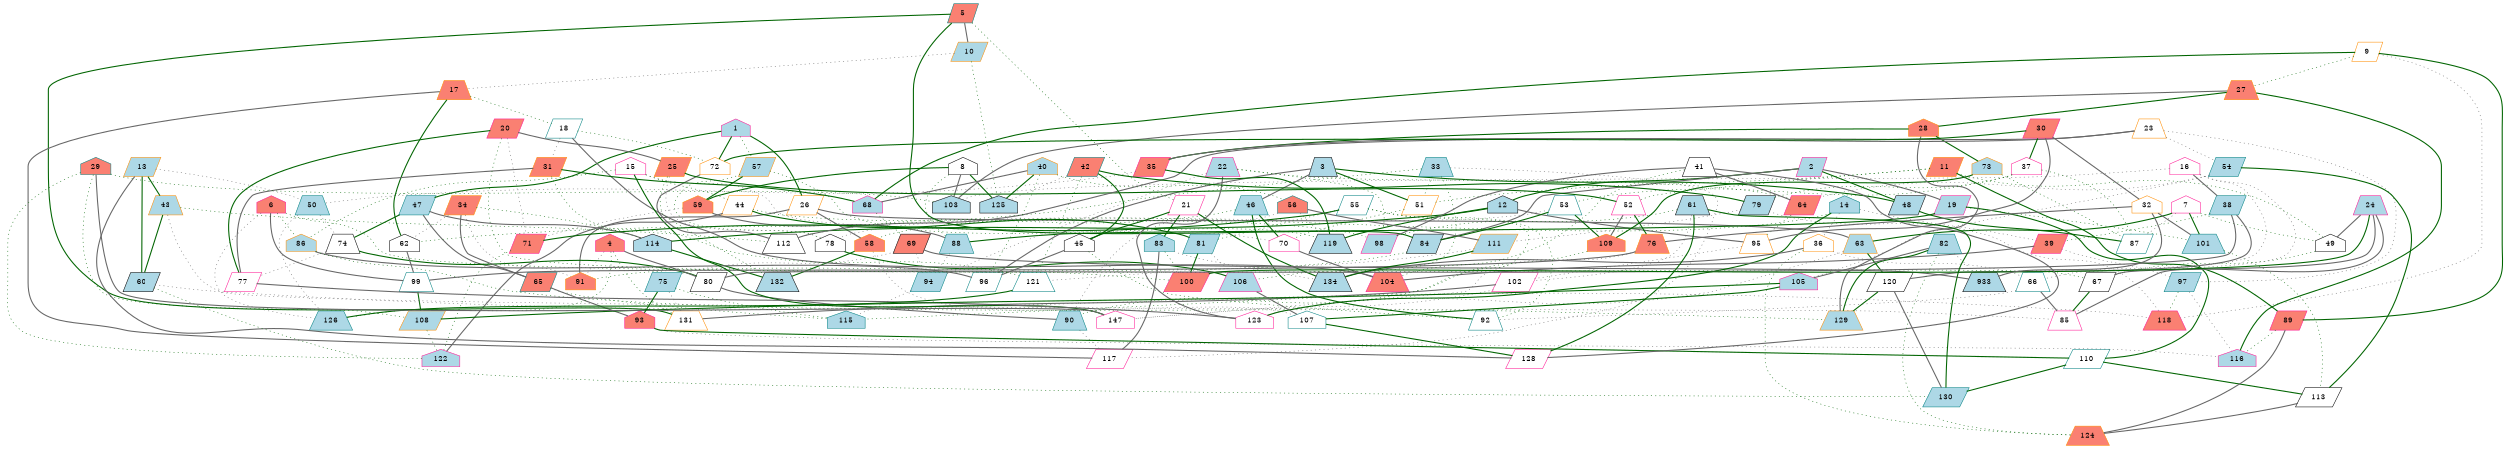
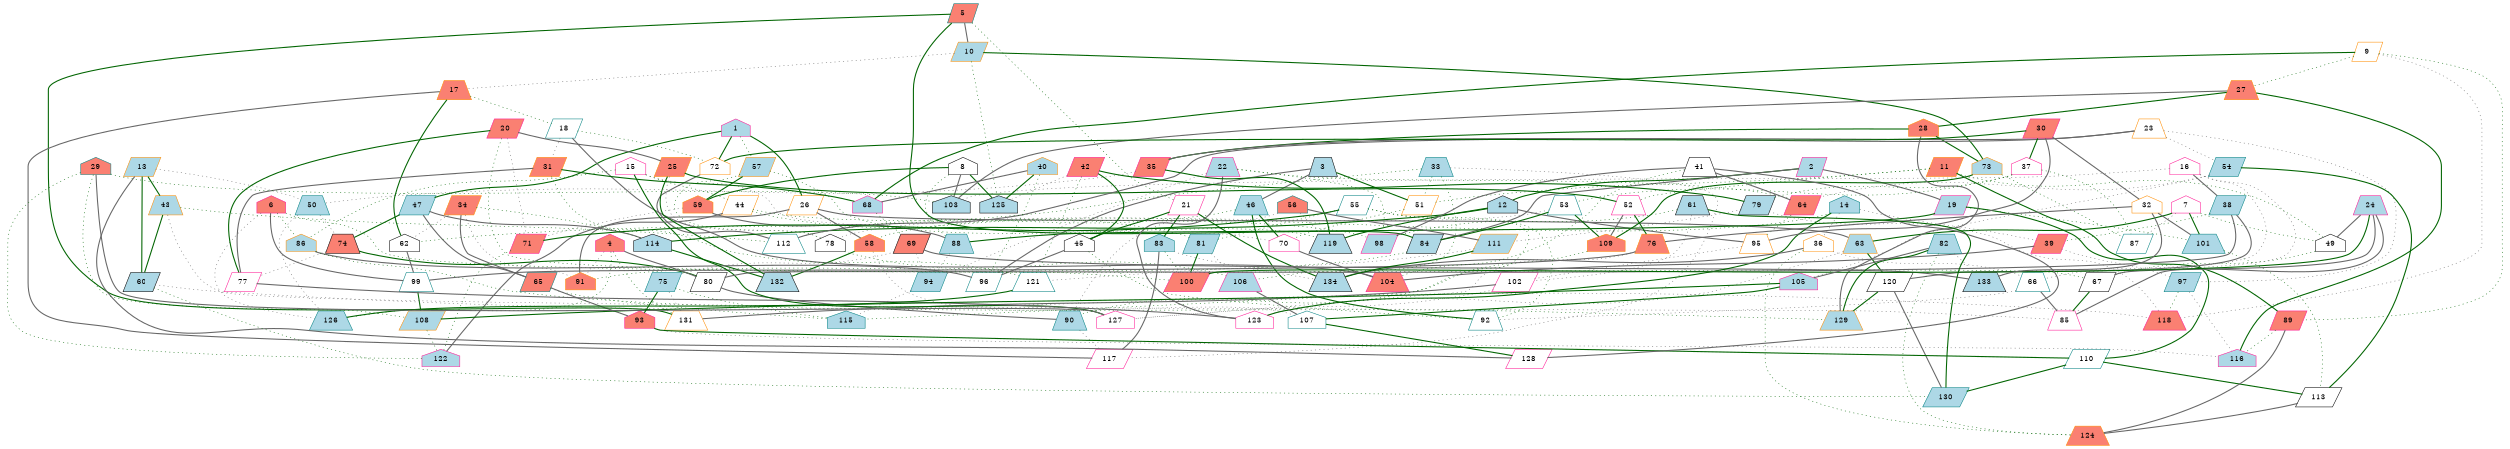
none -> (1493, 72)
(1086, 167) -> (1086, 167)
(1170, 186) -> none
(1907, 205) -> none
(971, 223) -> (971, 223)
(2502, 224) -> (2502, 224)
(696, 235) -> (696, 235)
(343, 244) -> (343, 244)
(784, 244) -> (784, 244)
(1035, 266) -> (1035, 266)
(1984, 282) -> (1984, 282)
(1638, 304) -> none
(1116, 321) -> (1116, 321)
